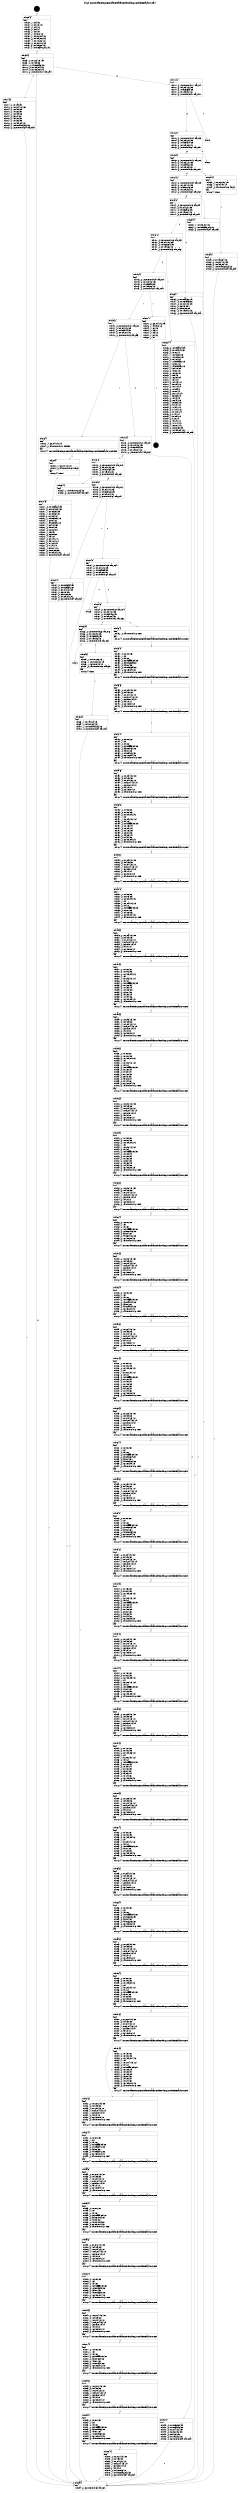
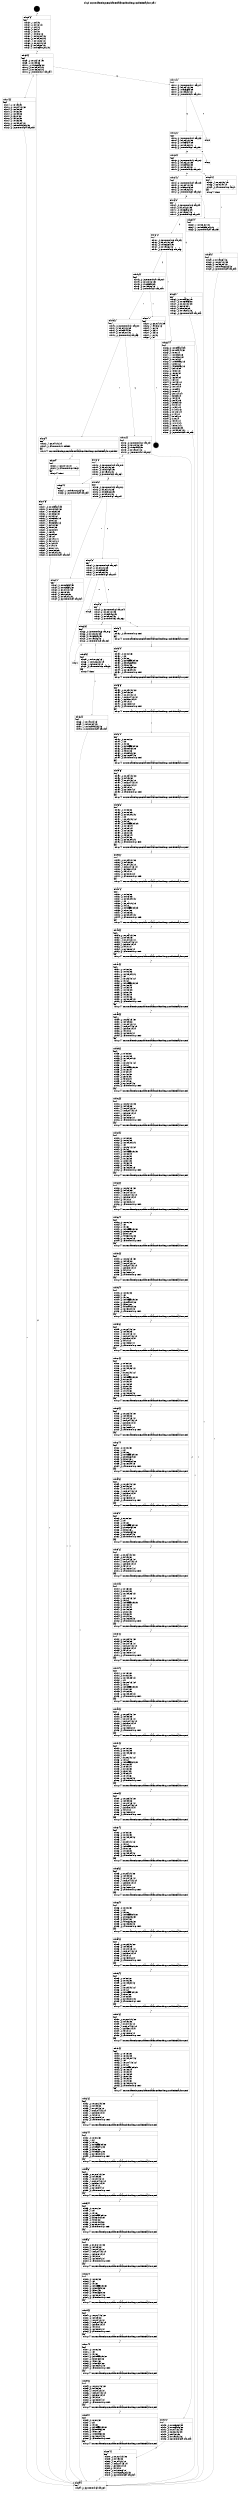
(106, 2069) -> (151, 2044)
(145, 2472) -> (151, 2450)
